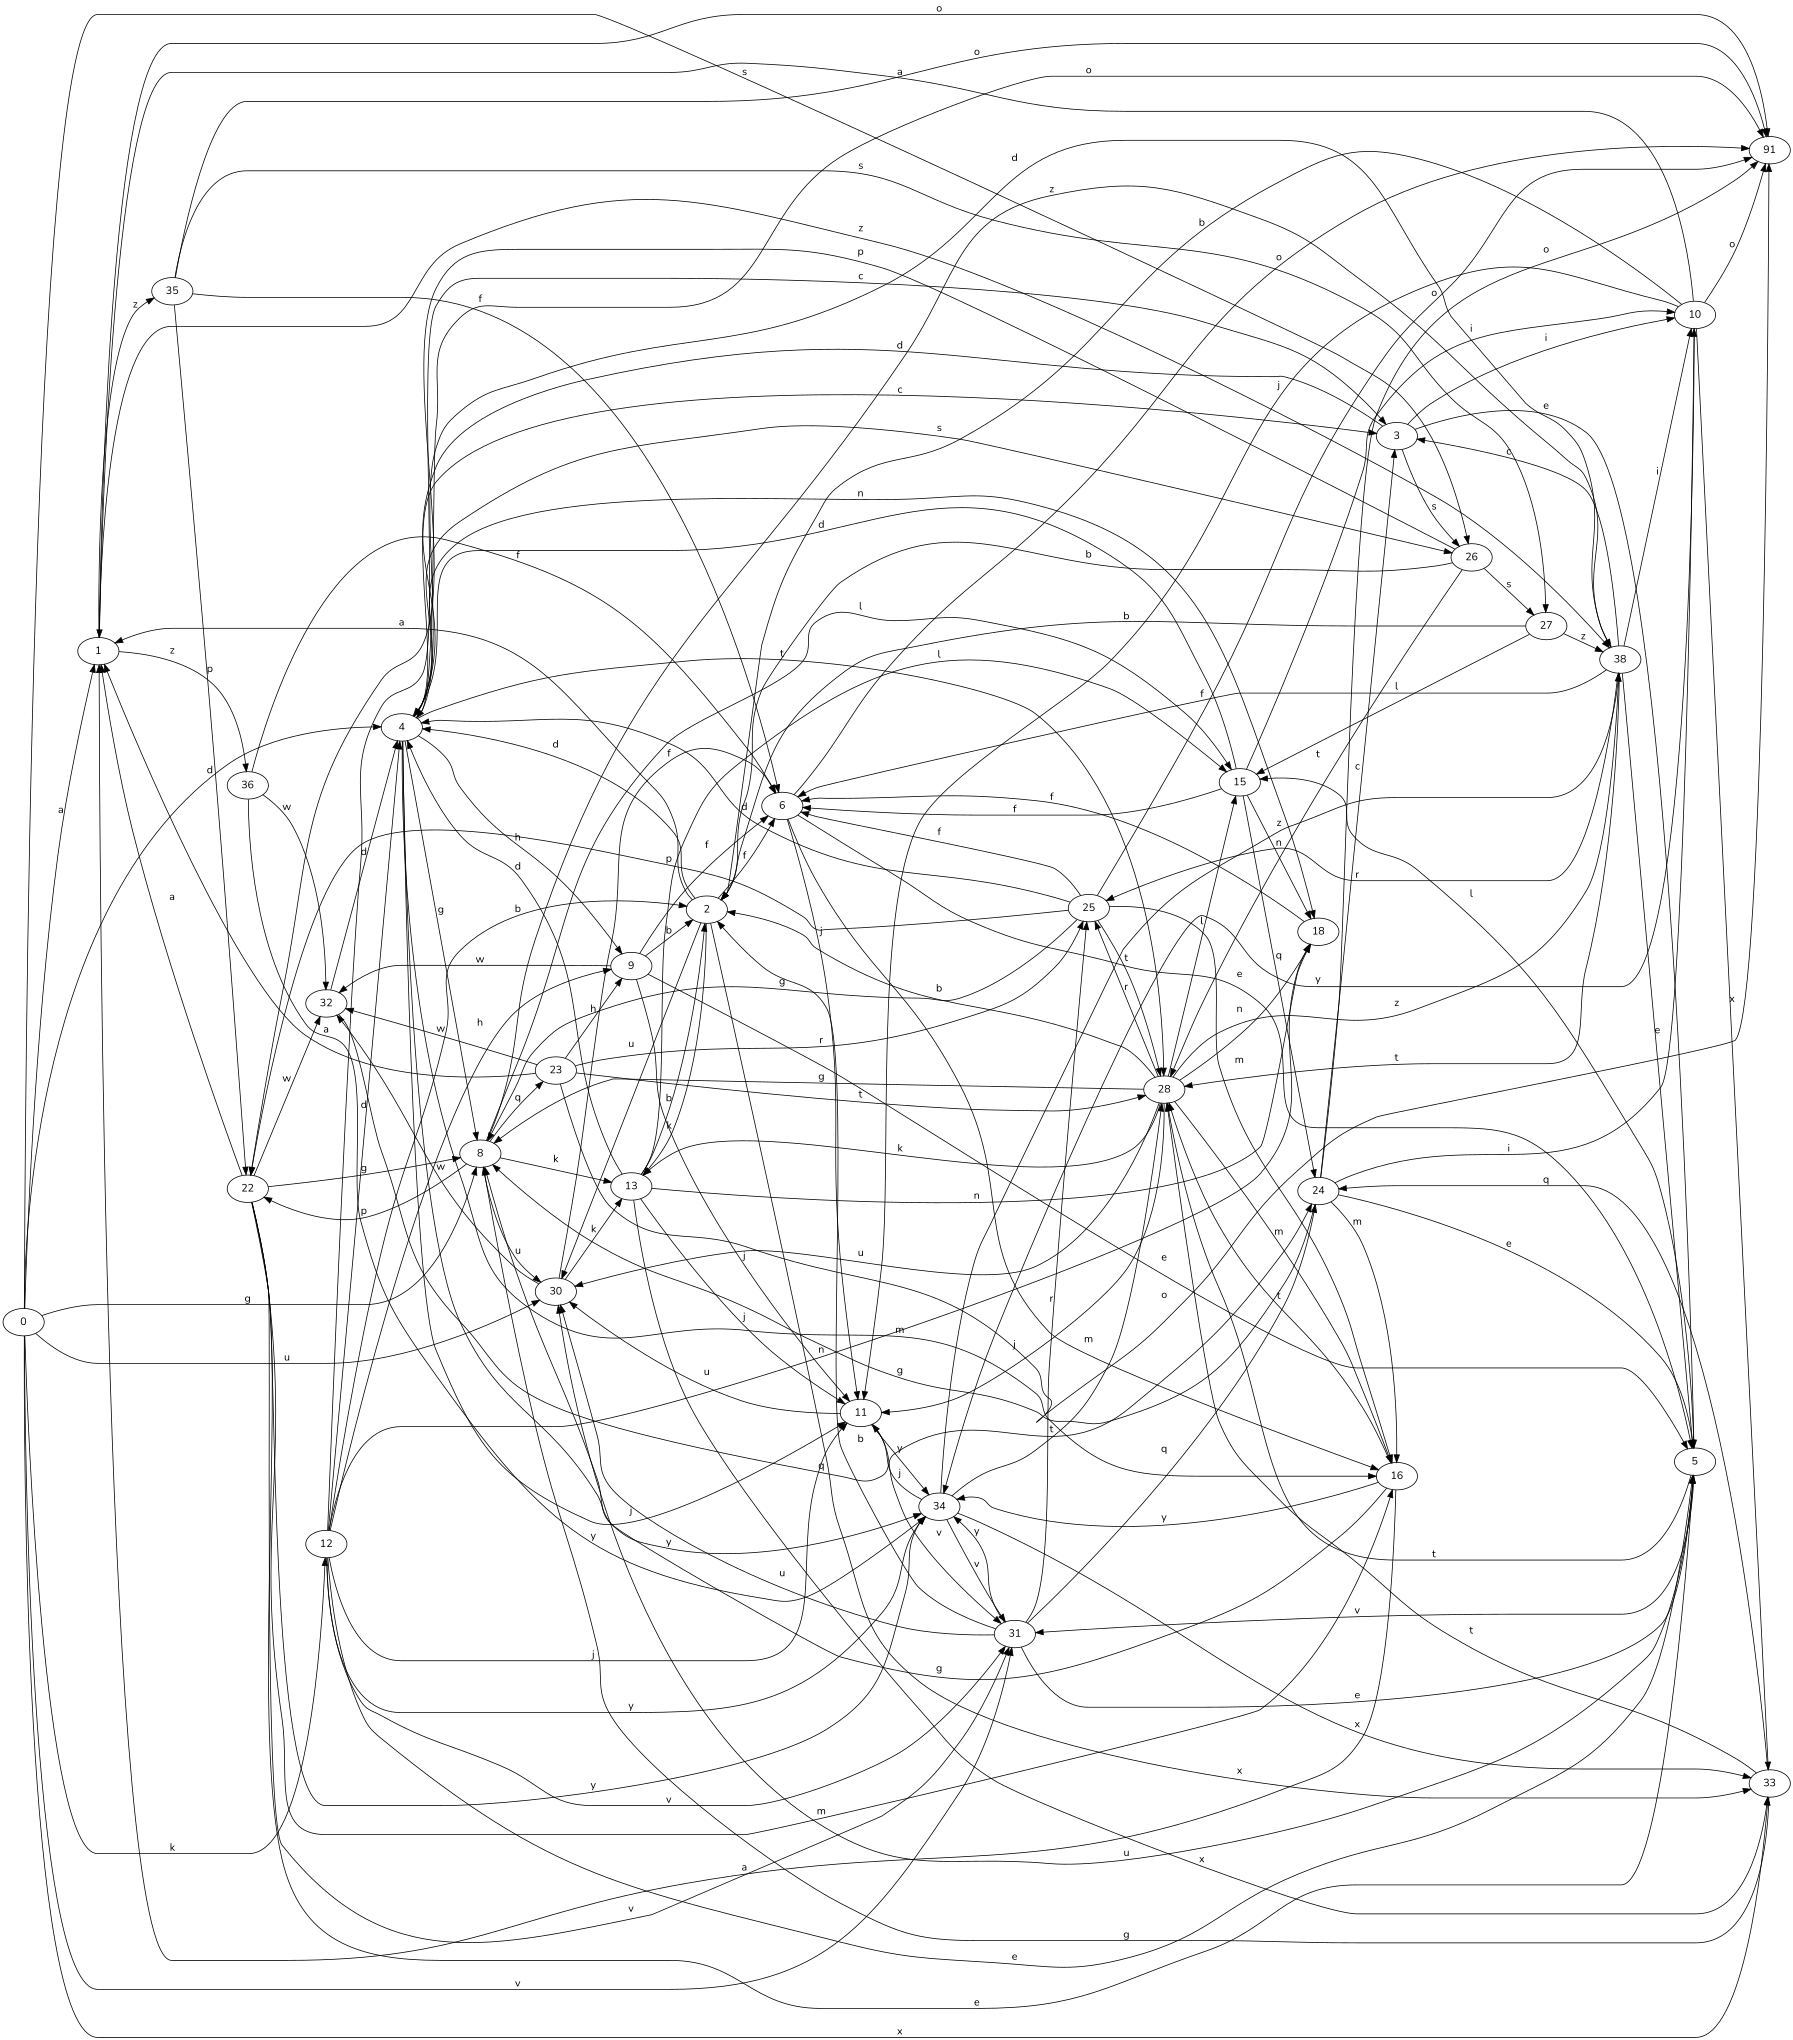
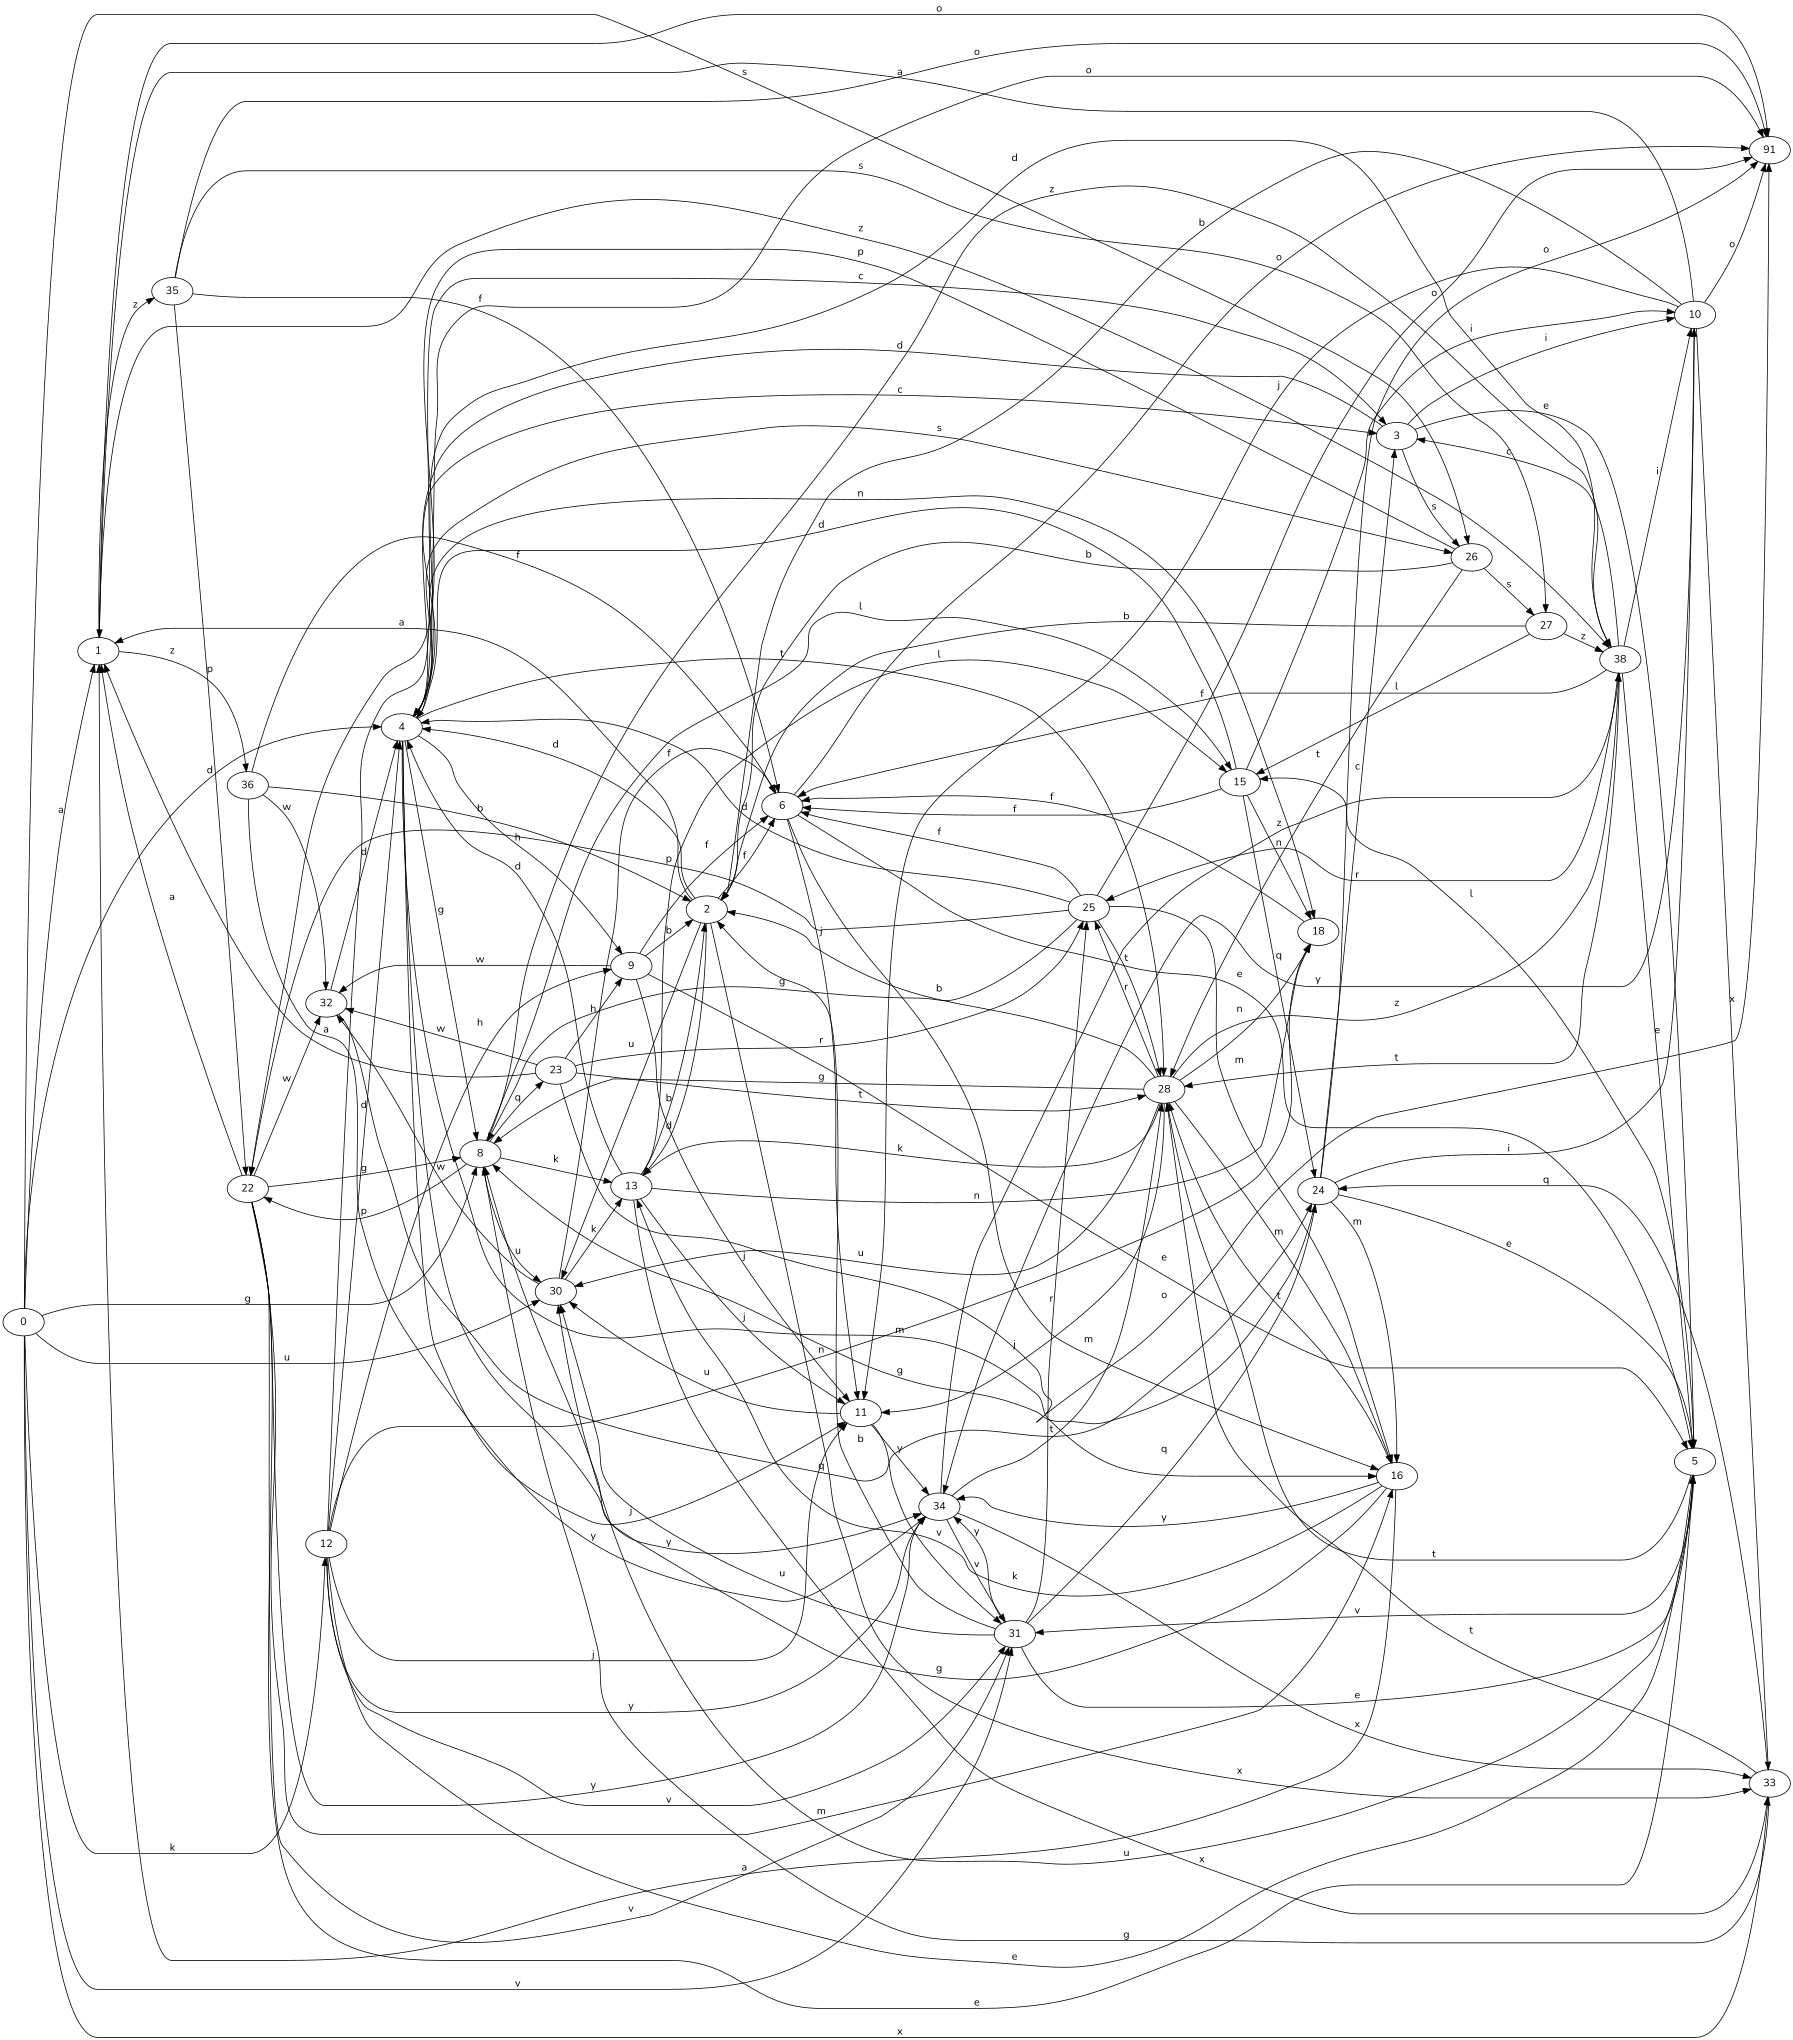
(1201, 940) -> none
(426, 1107) -> (472, 816)
(669, 1126) -> (669, 1126)
(897, 1482) -> none
none -> (941, 1543)
